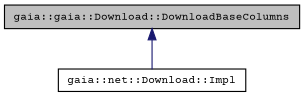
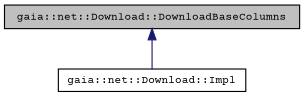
(152, 17) -> (152, 17)
